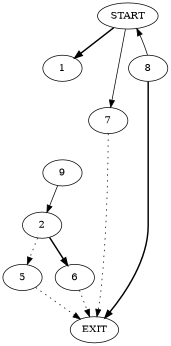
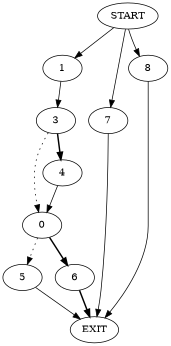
(97, 41) -> (97, 41)
(144, 45) -> (132, 40)
none -> (56, 121)
(62, 173) -> (62, 173)
(148, 202) -> (148, 202)
(106, 222) -> (106, 222)
(42, 225) -> (42, 225)
(83, 300) -> (83, 300)
(55, 301) -> (55, 301)
